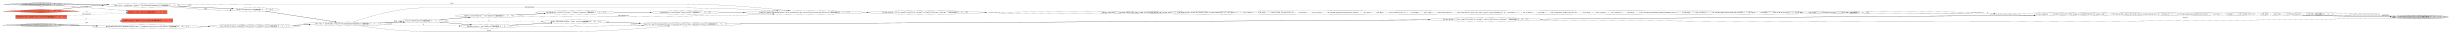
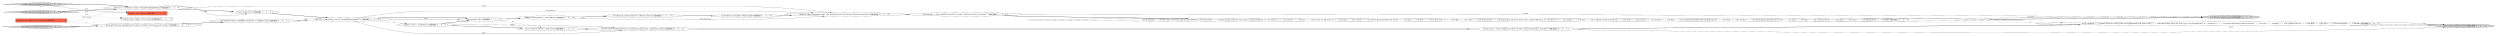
(41, 11) -> (41, 12)
none -> (2231, 17)
(147, 20) -> (147, 19)
(91, 23) -> (88, 16)
(455, 24) -> (455, 22)
